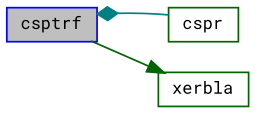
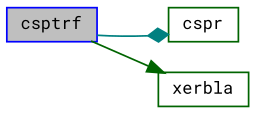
(143, 13) -> (122, 36)
